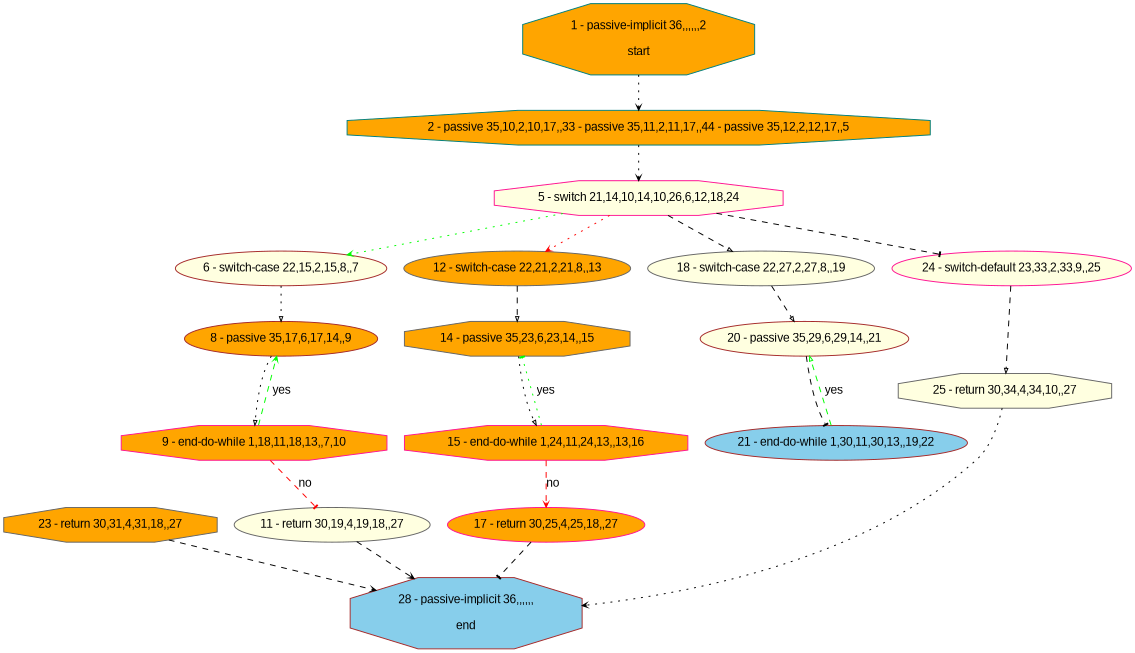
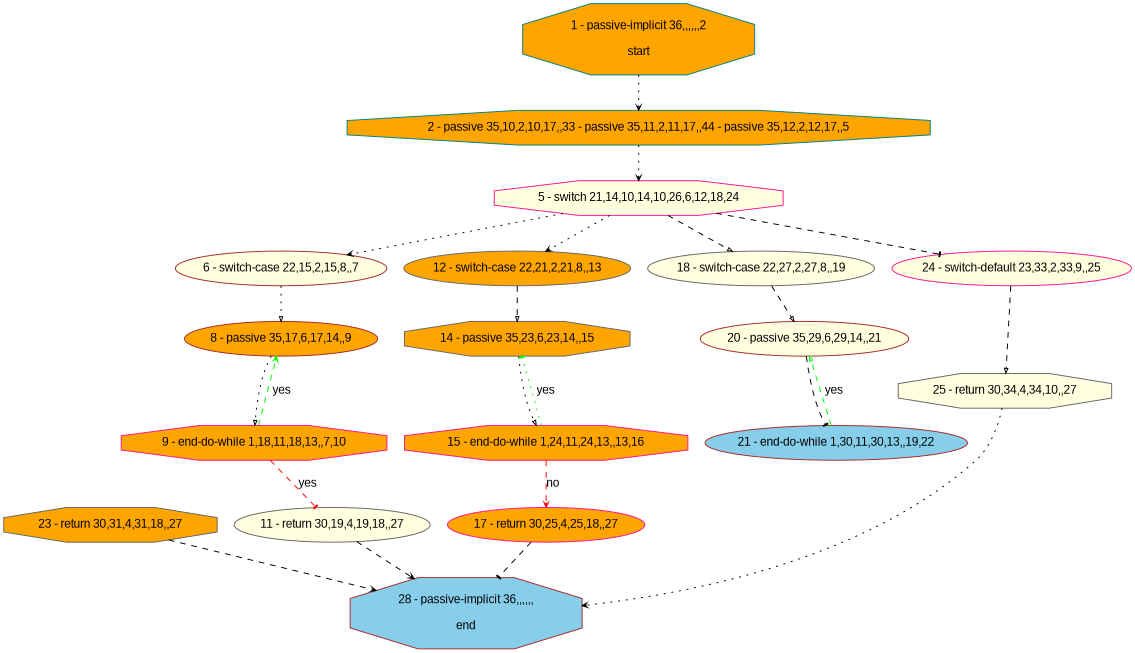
(580, 232) -> (580, 232)
(458, 234) -> (458, 234)
(305, 484) -> (308, 484)
